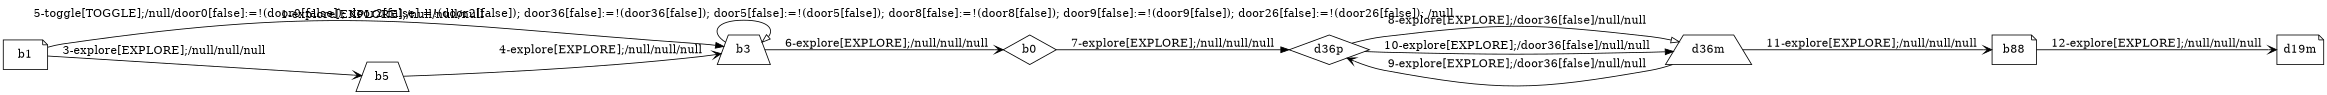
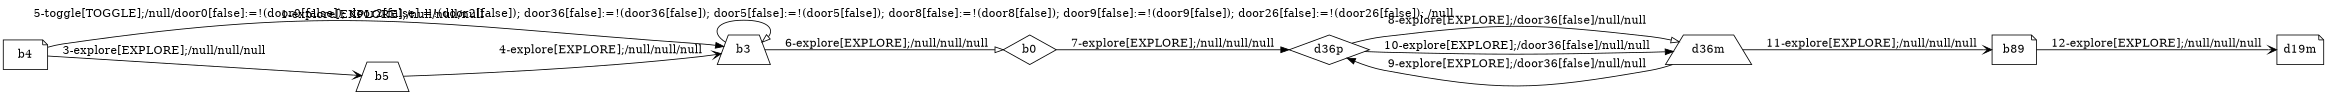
(880, 50) -> (880, 50)
(2014, 50) -> (2014, 50)
(25, 55) -> (25, 55)
(1513, 86) -> (1513, 86)
